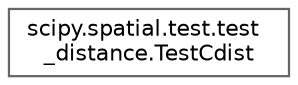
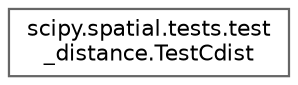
(149, 43) -> (149, 43)
